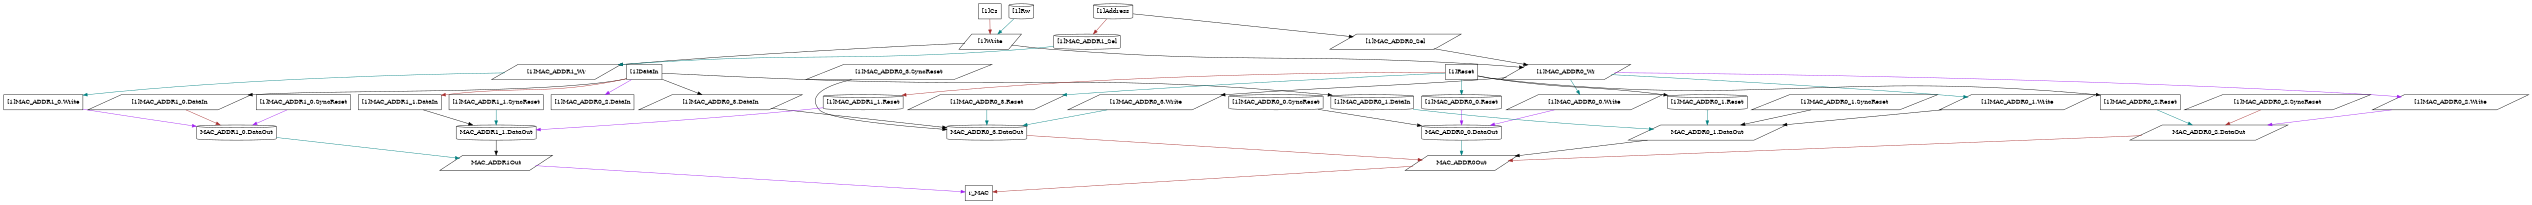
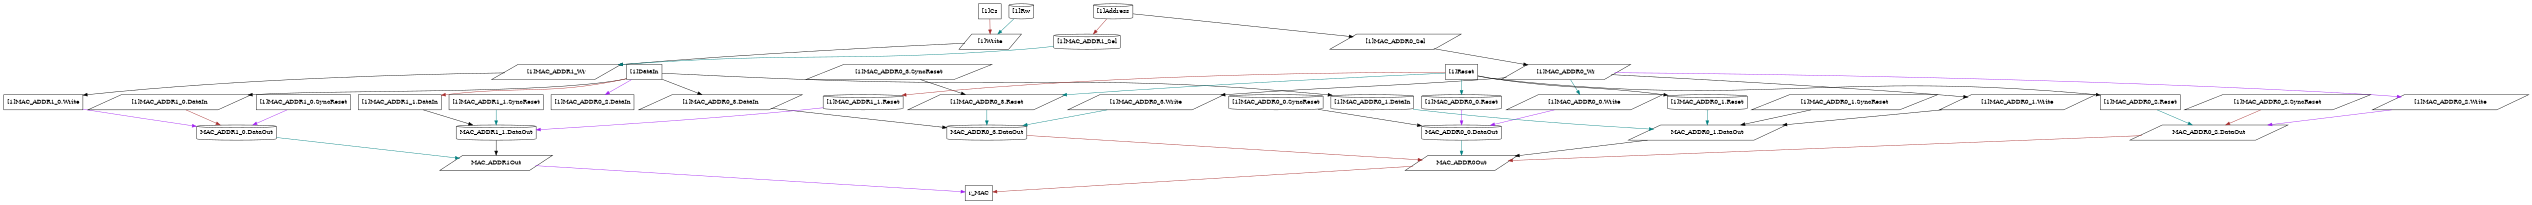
(1265, 58) -> none
(296, 79) -> (296, 79)
(1787, 85) -> (1787, 85)
(862, 121) -> (941, 86)
